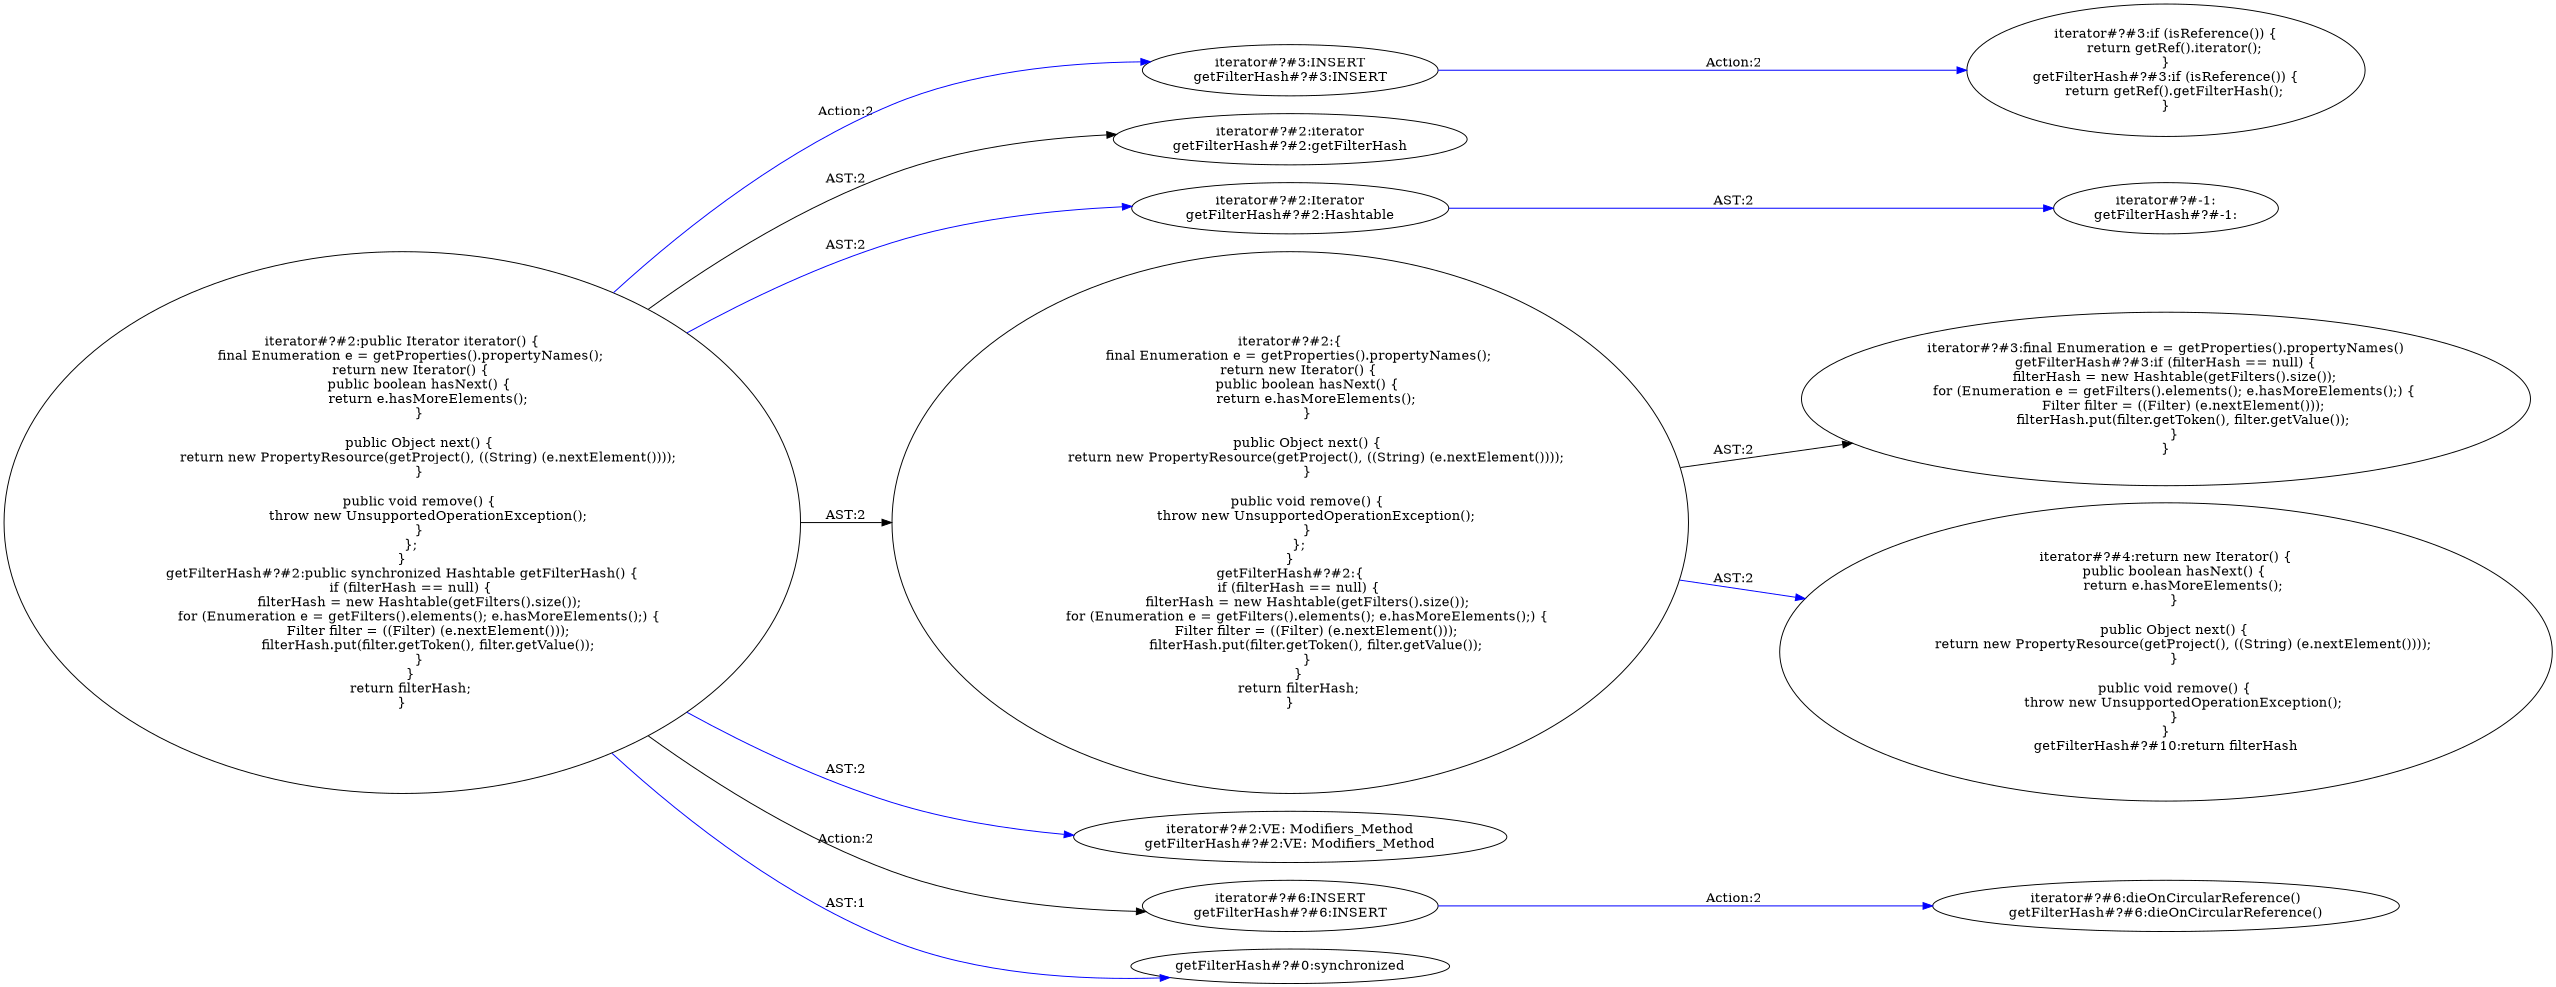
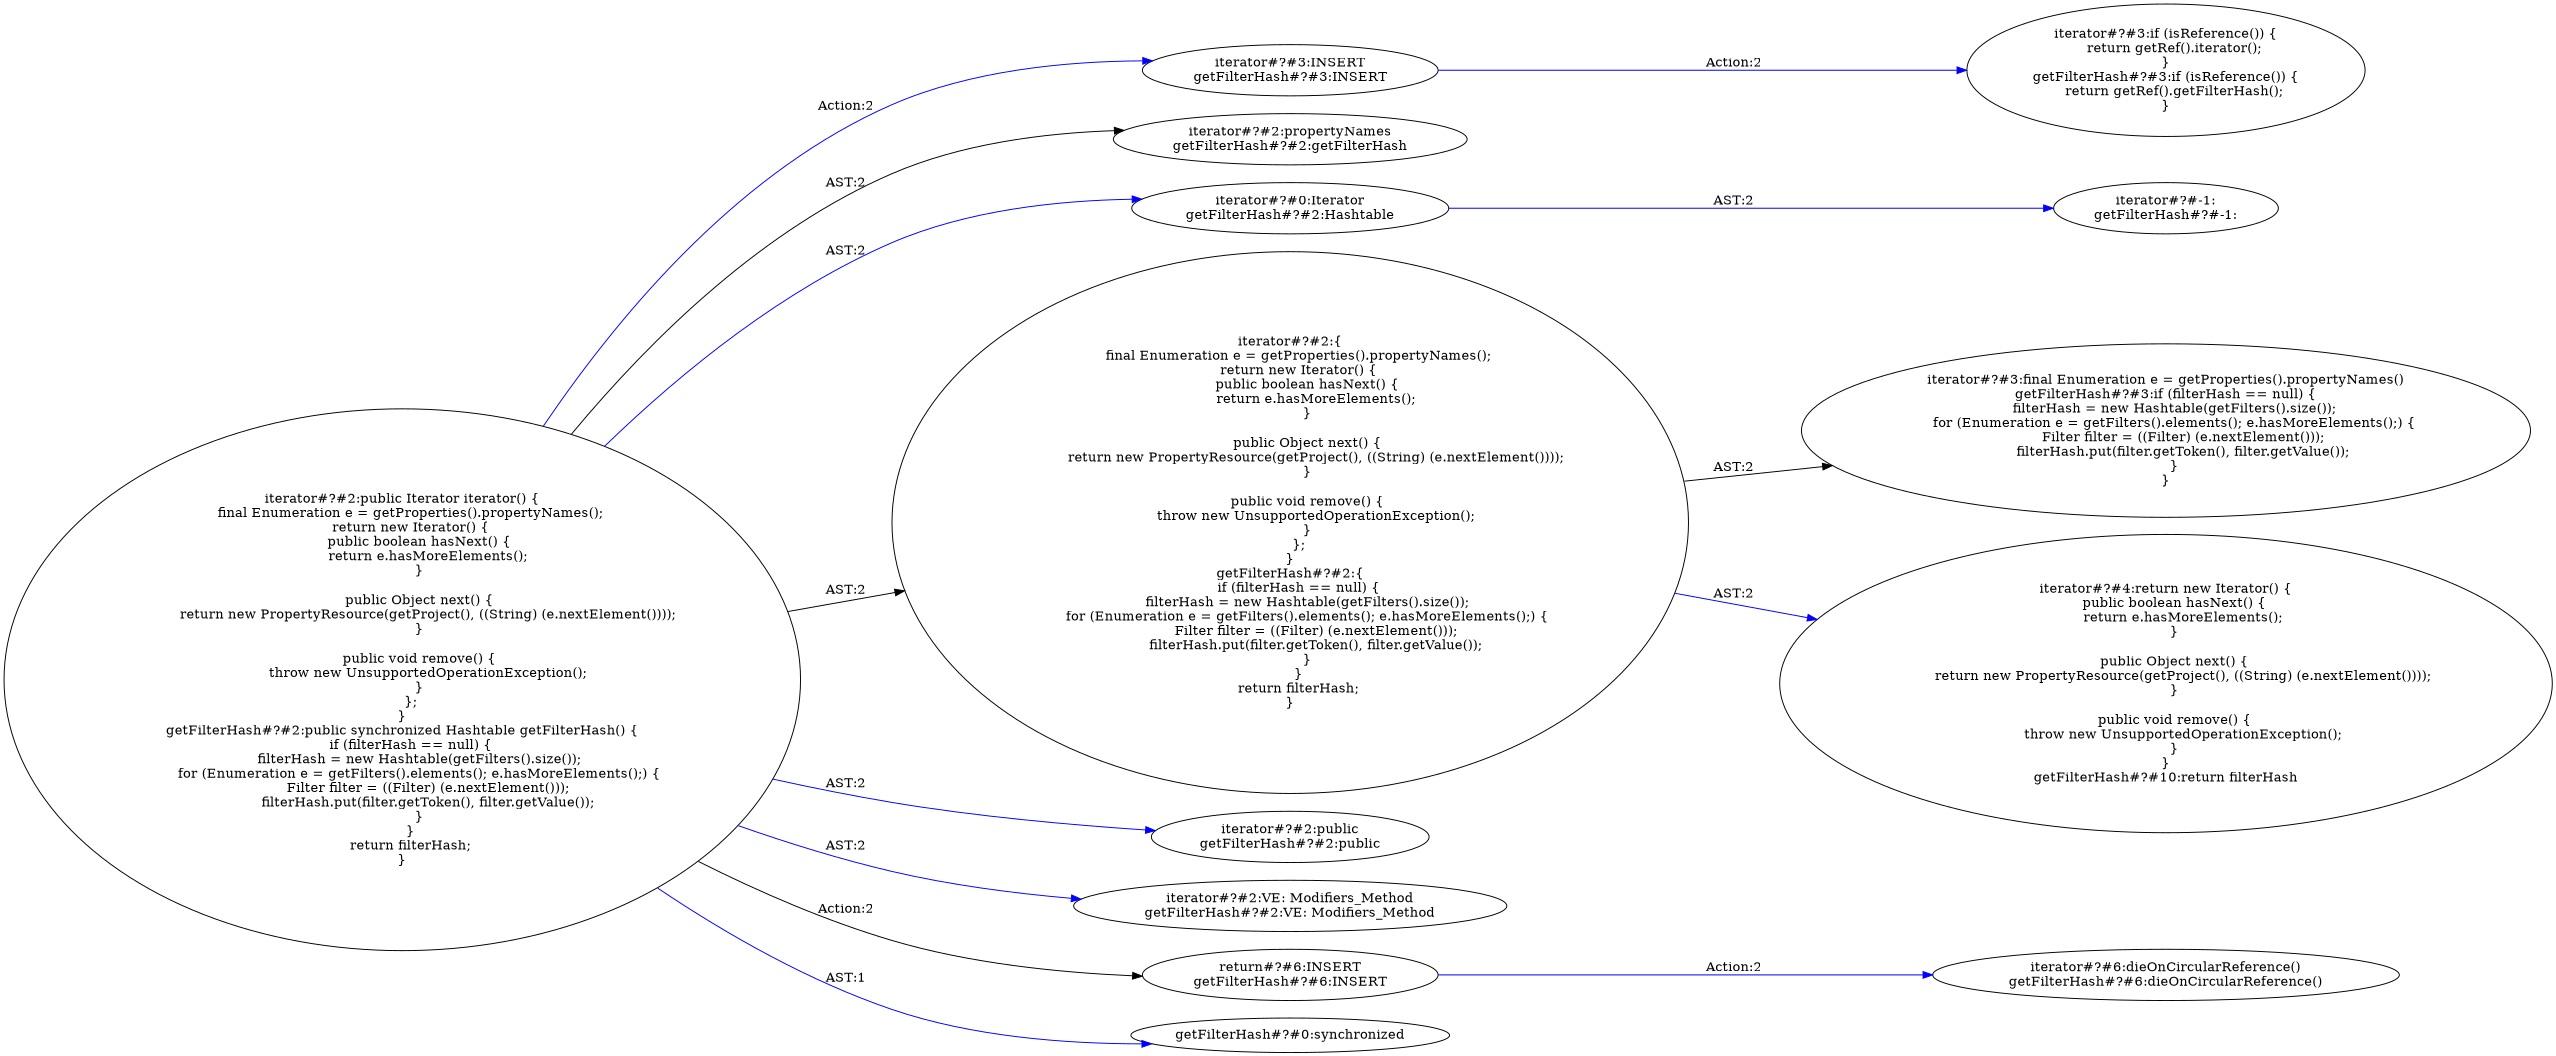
(1290, 139) -> (1290, 139)
(1290, 208) -> (1290, 208)
none -> (1290, 837)
(1290, 906) -> (1290, 975)
